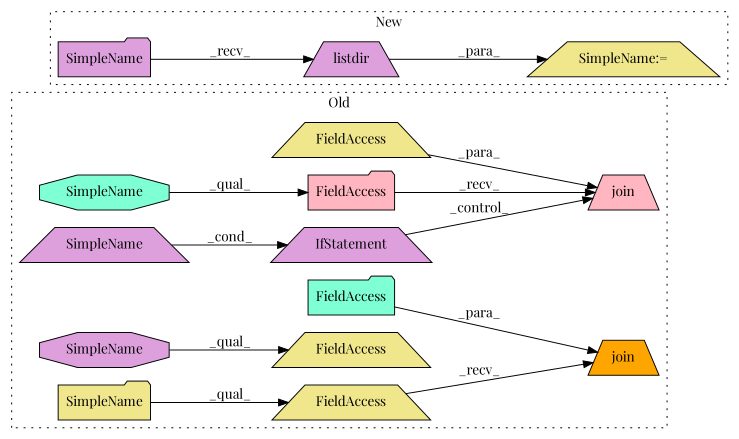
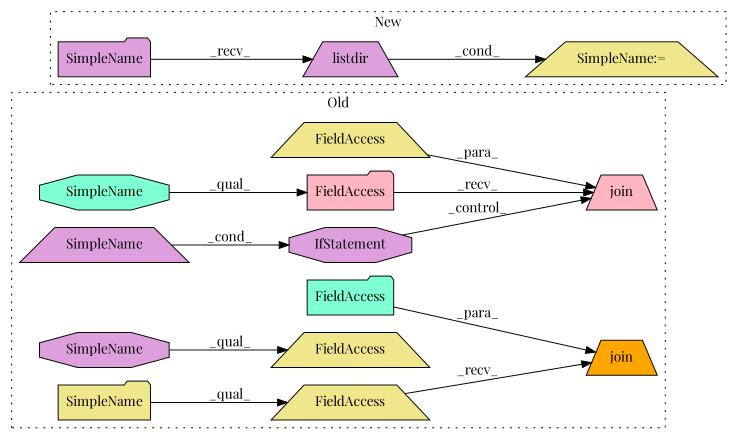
(479, 52) -> (478, 52)
(351, 245) -> (350, 245)
